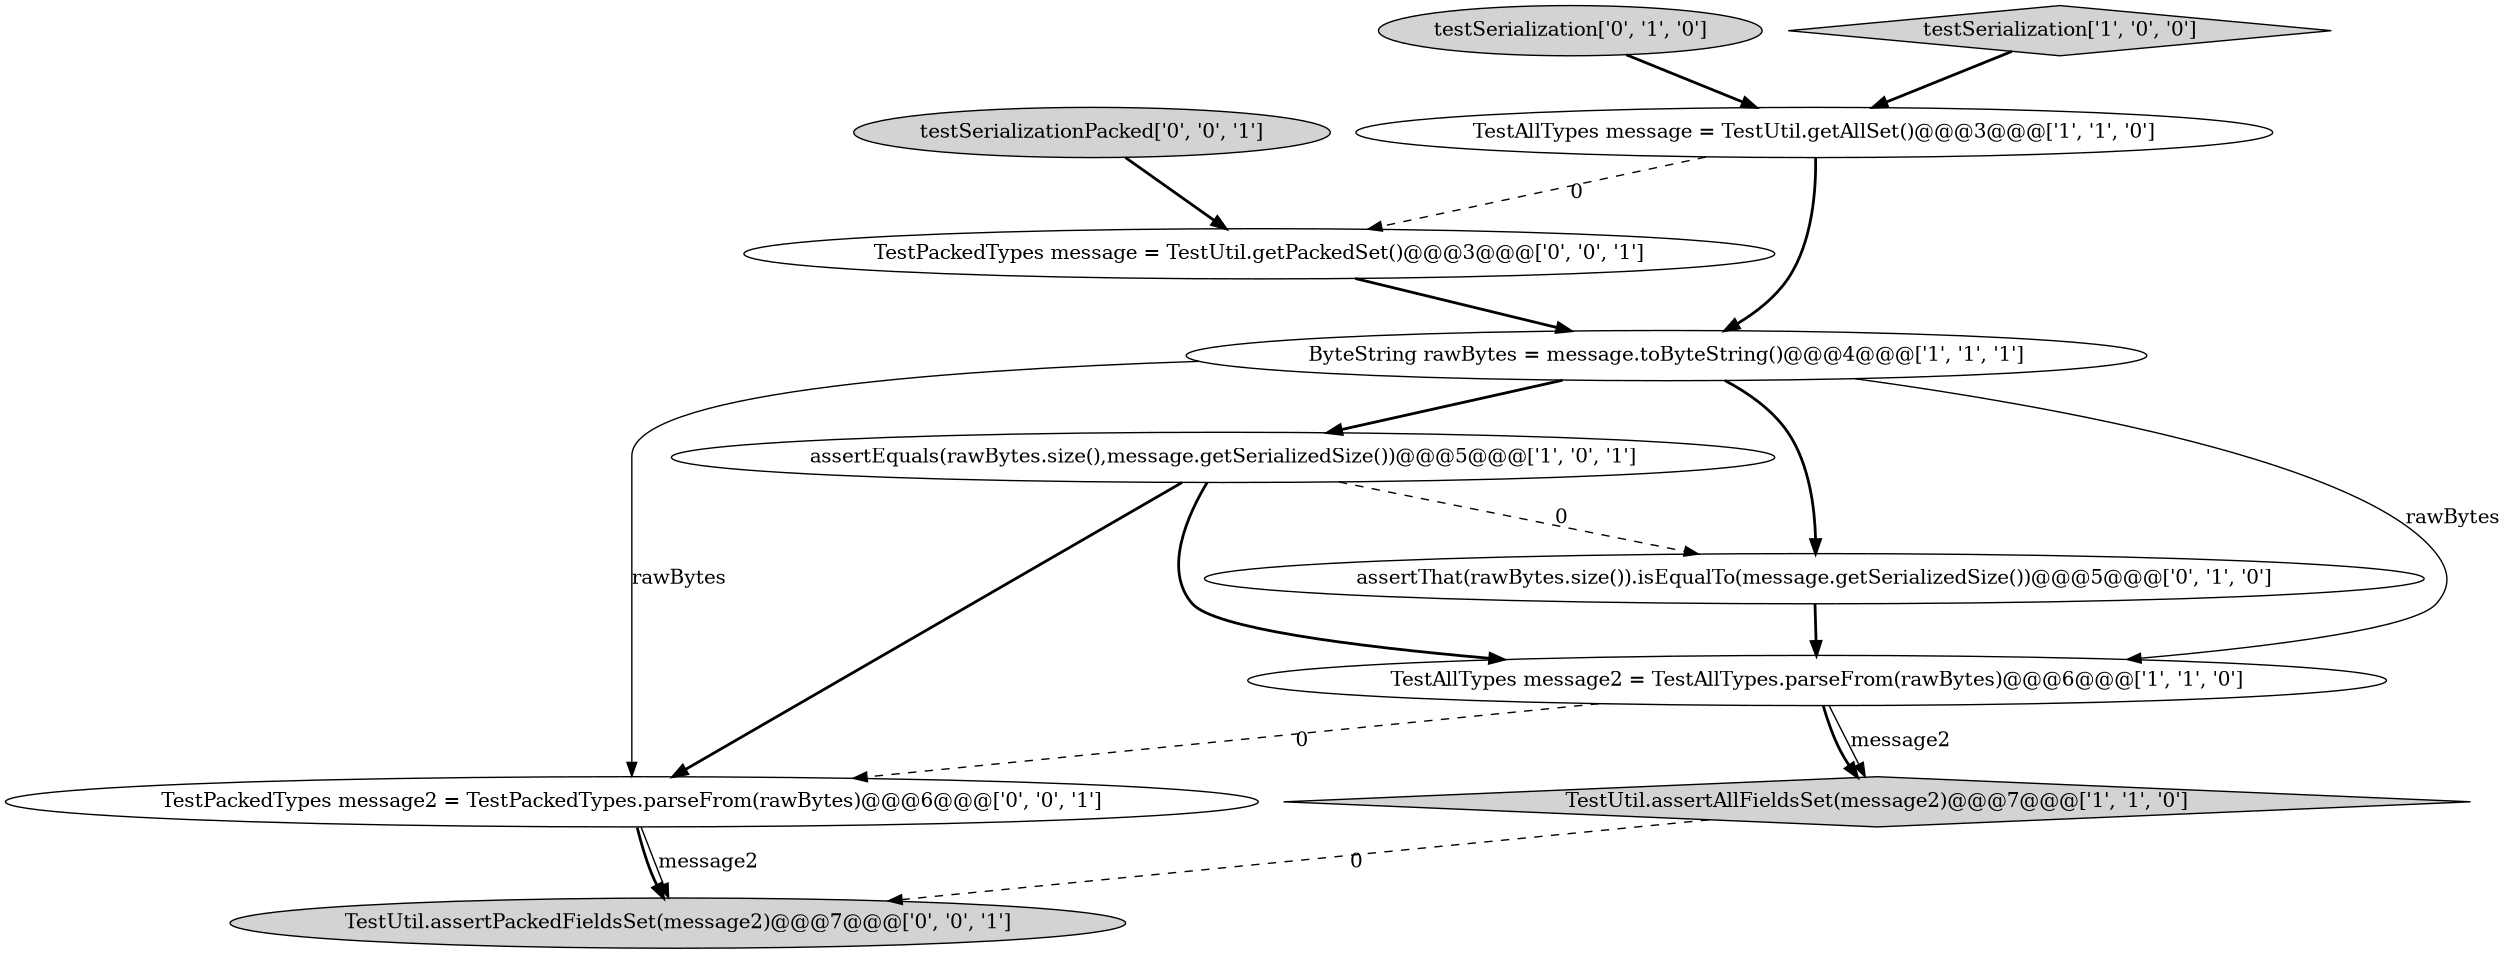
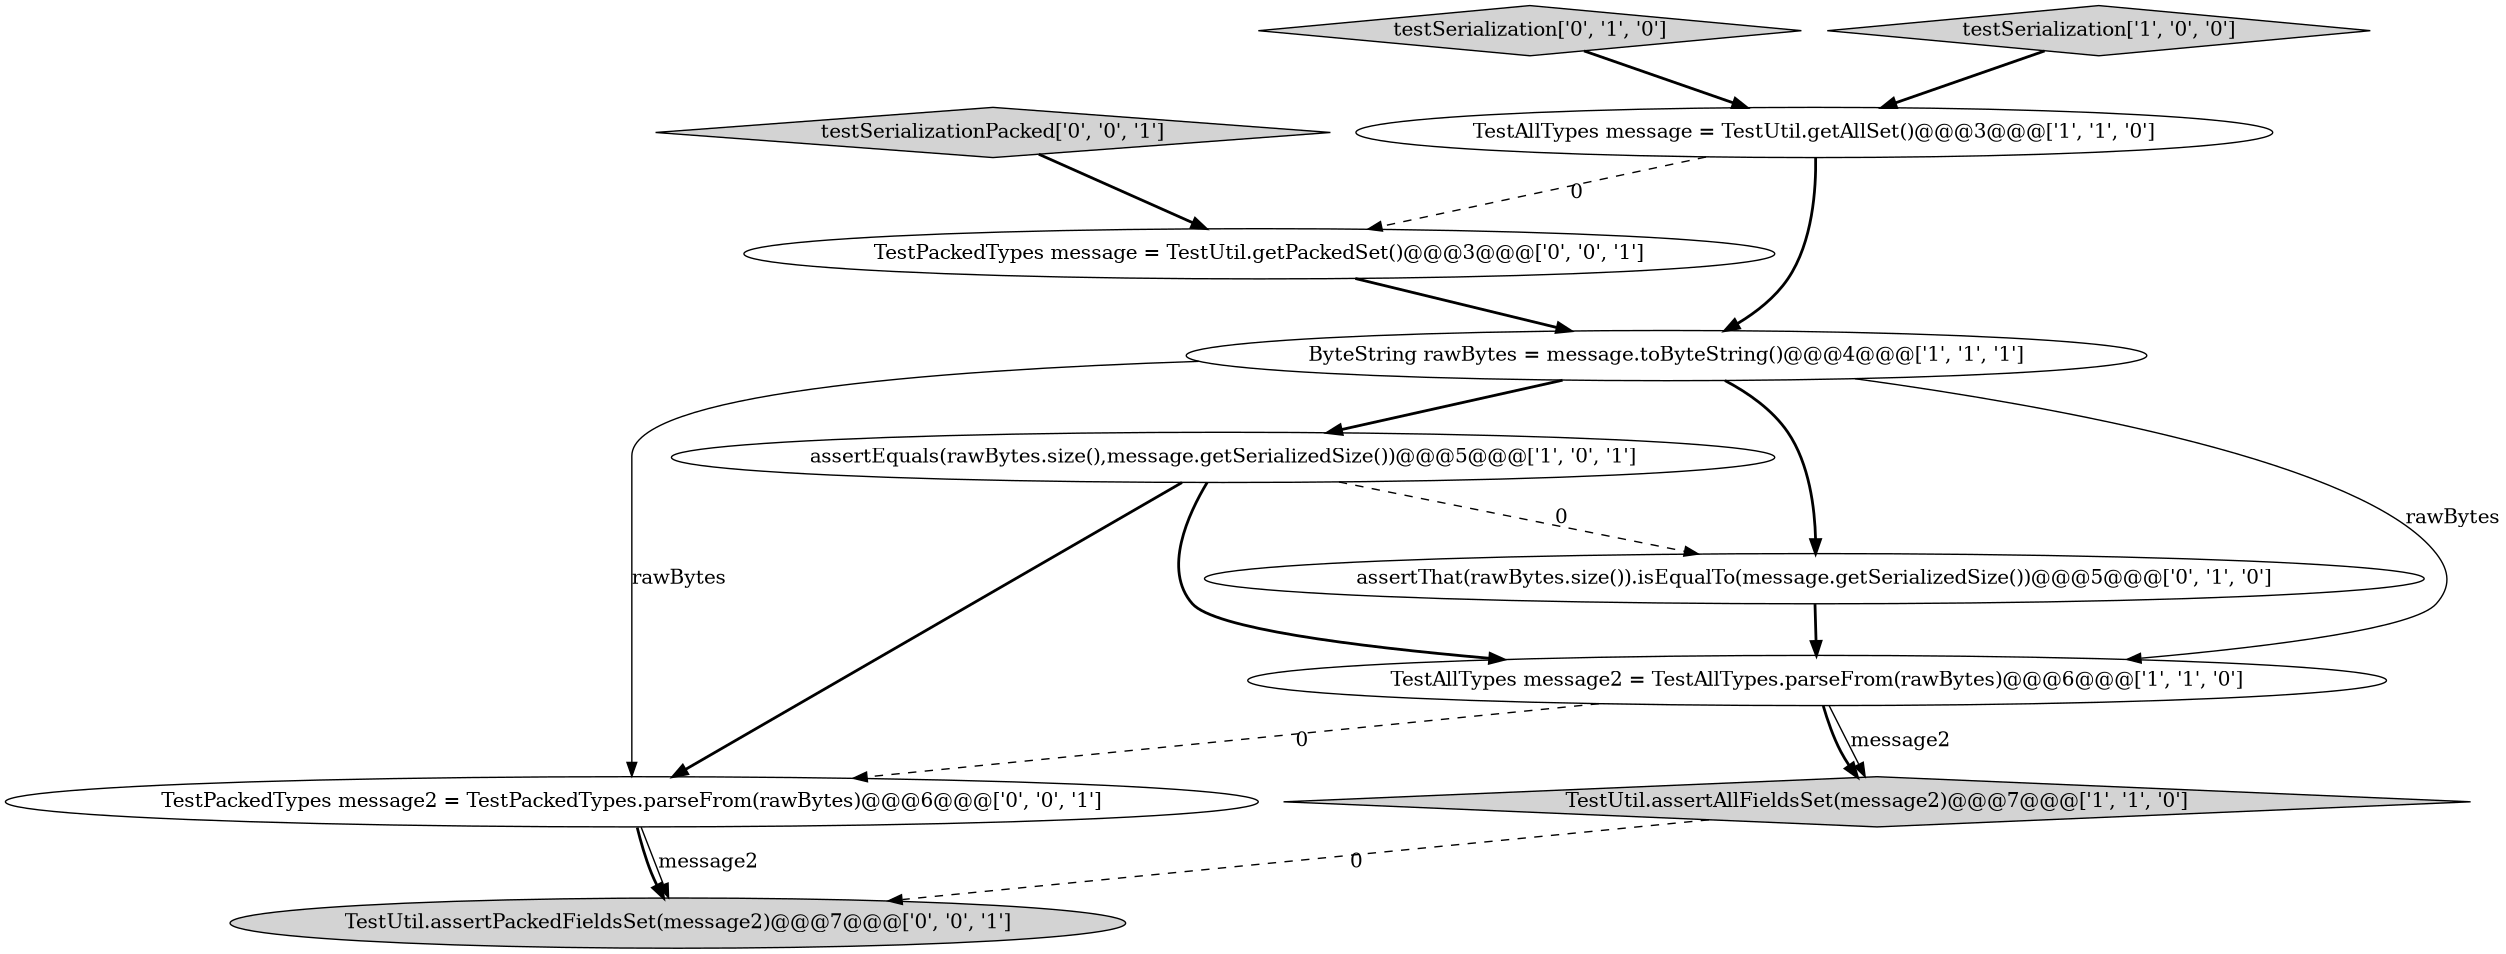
(1570, 31) -> (1530, 31)
(1092, 132) -> (993, 132)
